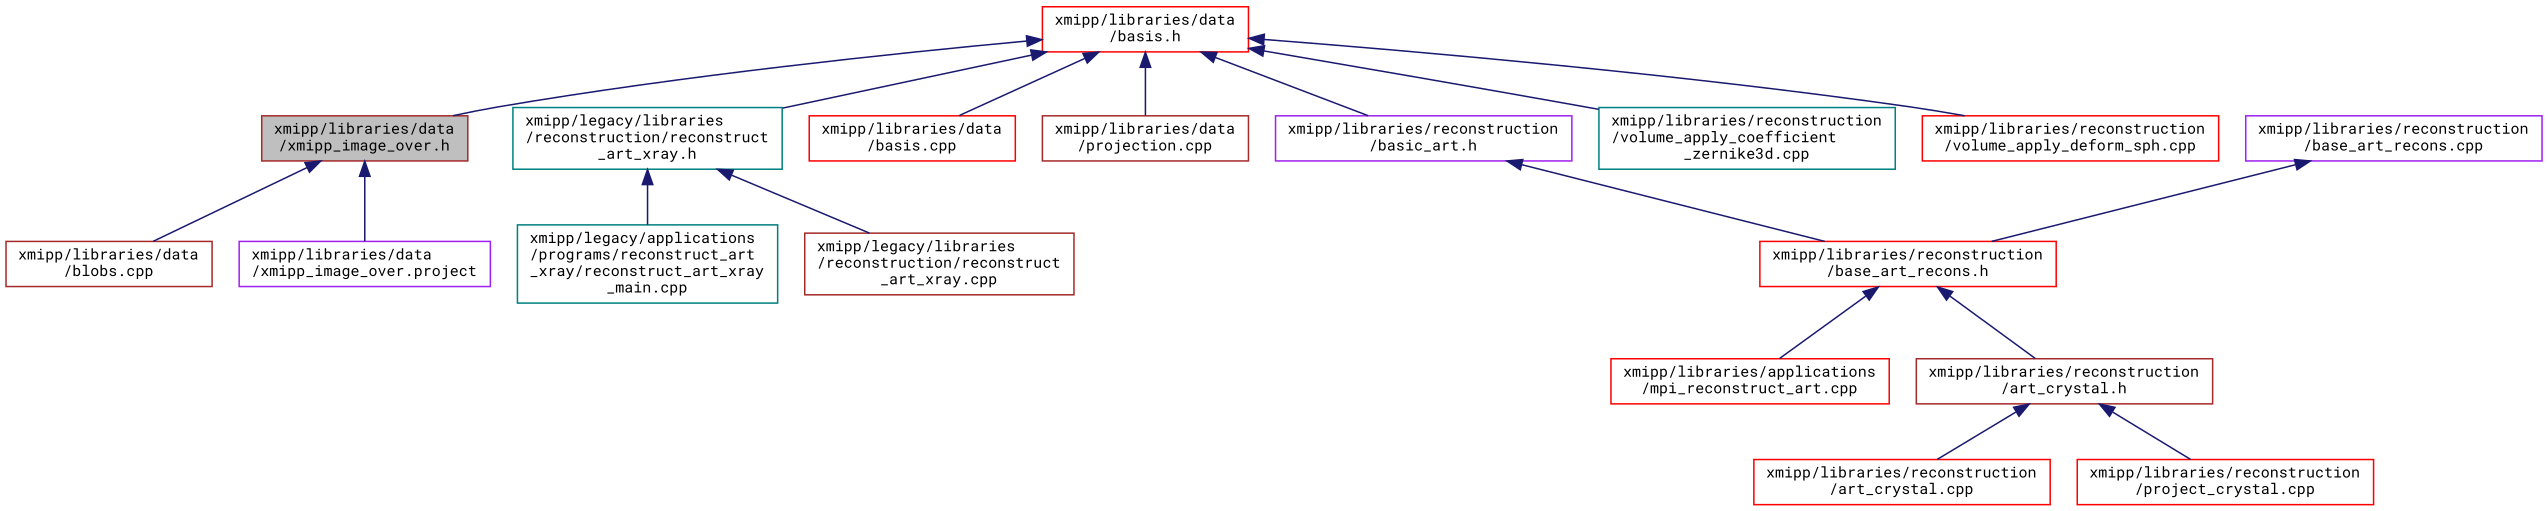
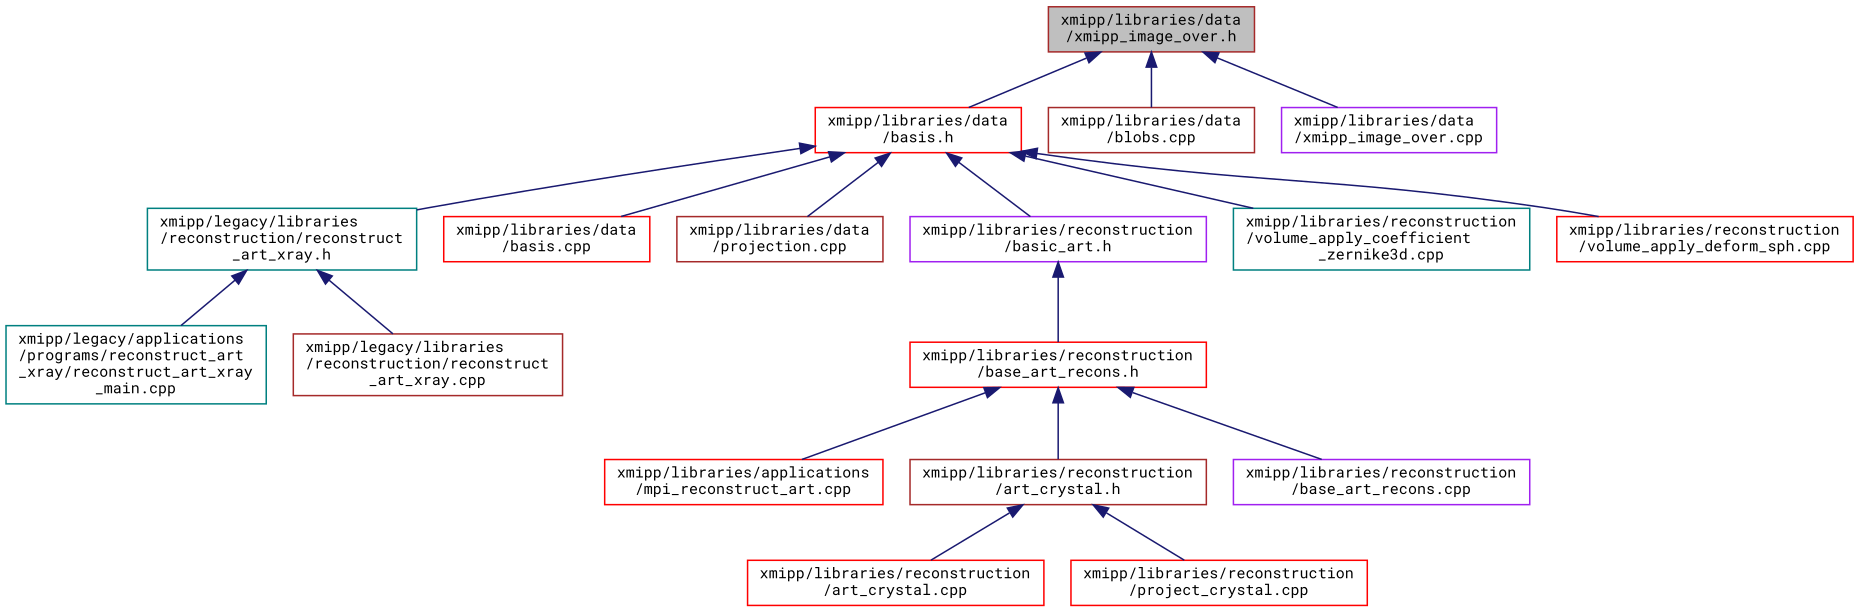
(739, 72) -> (1028, 83)
(2144, 203) -> (1227, 426)
(365, 264) -> (1389, 130)
